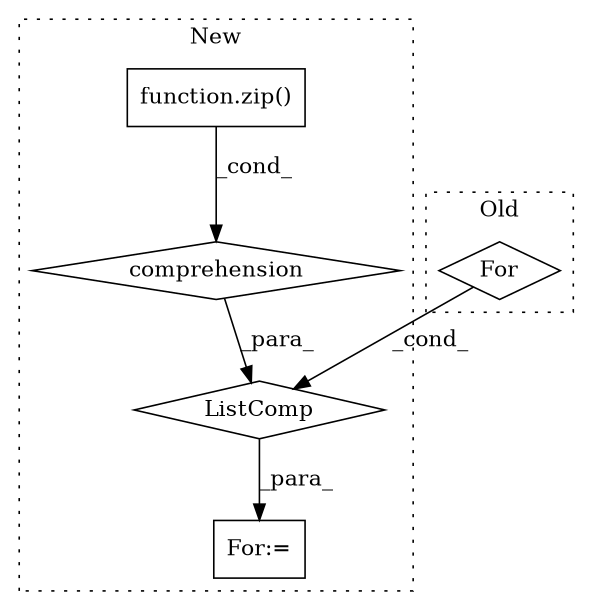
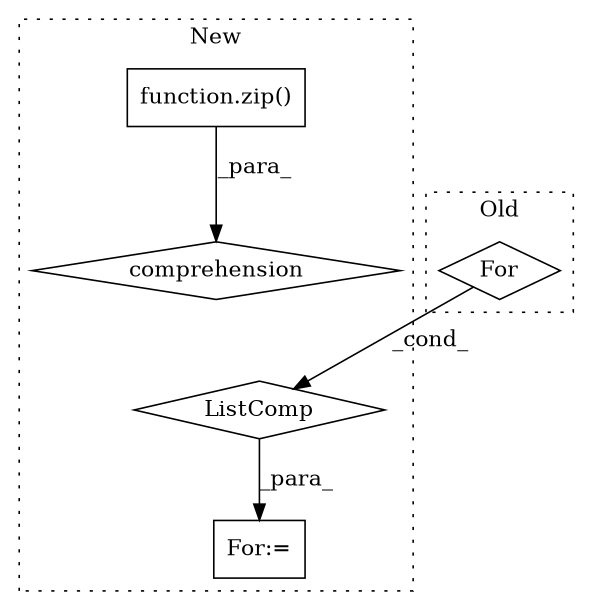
(255, 167) -> (255, 167)
(235, 333) -> none
